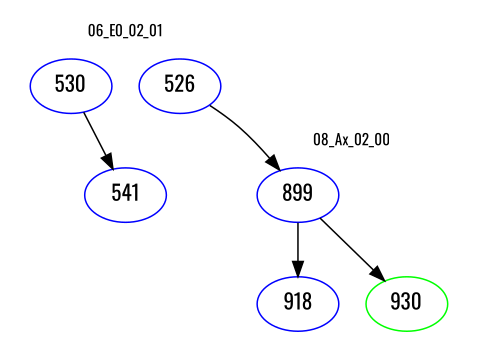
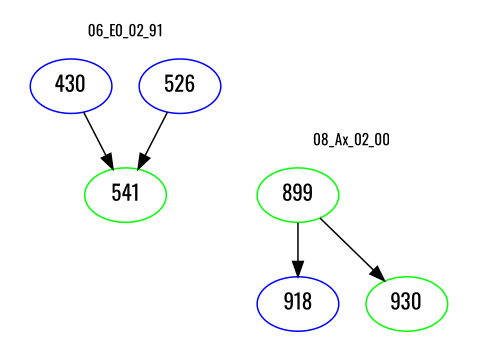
(126, 33) -> (126, 33)
(71, 86) -> (71, 86)
(255, 142) -> (156, 134)
(126, 195) -> (126, 195)
(298, 195) -> (298, 195)
